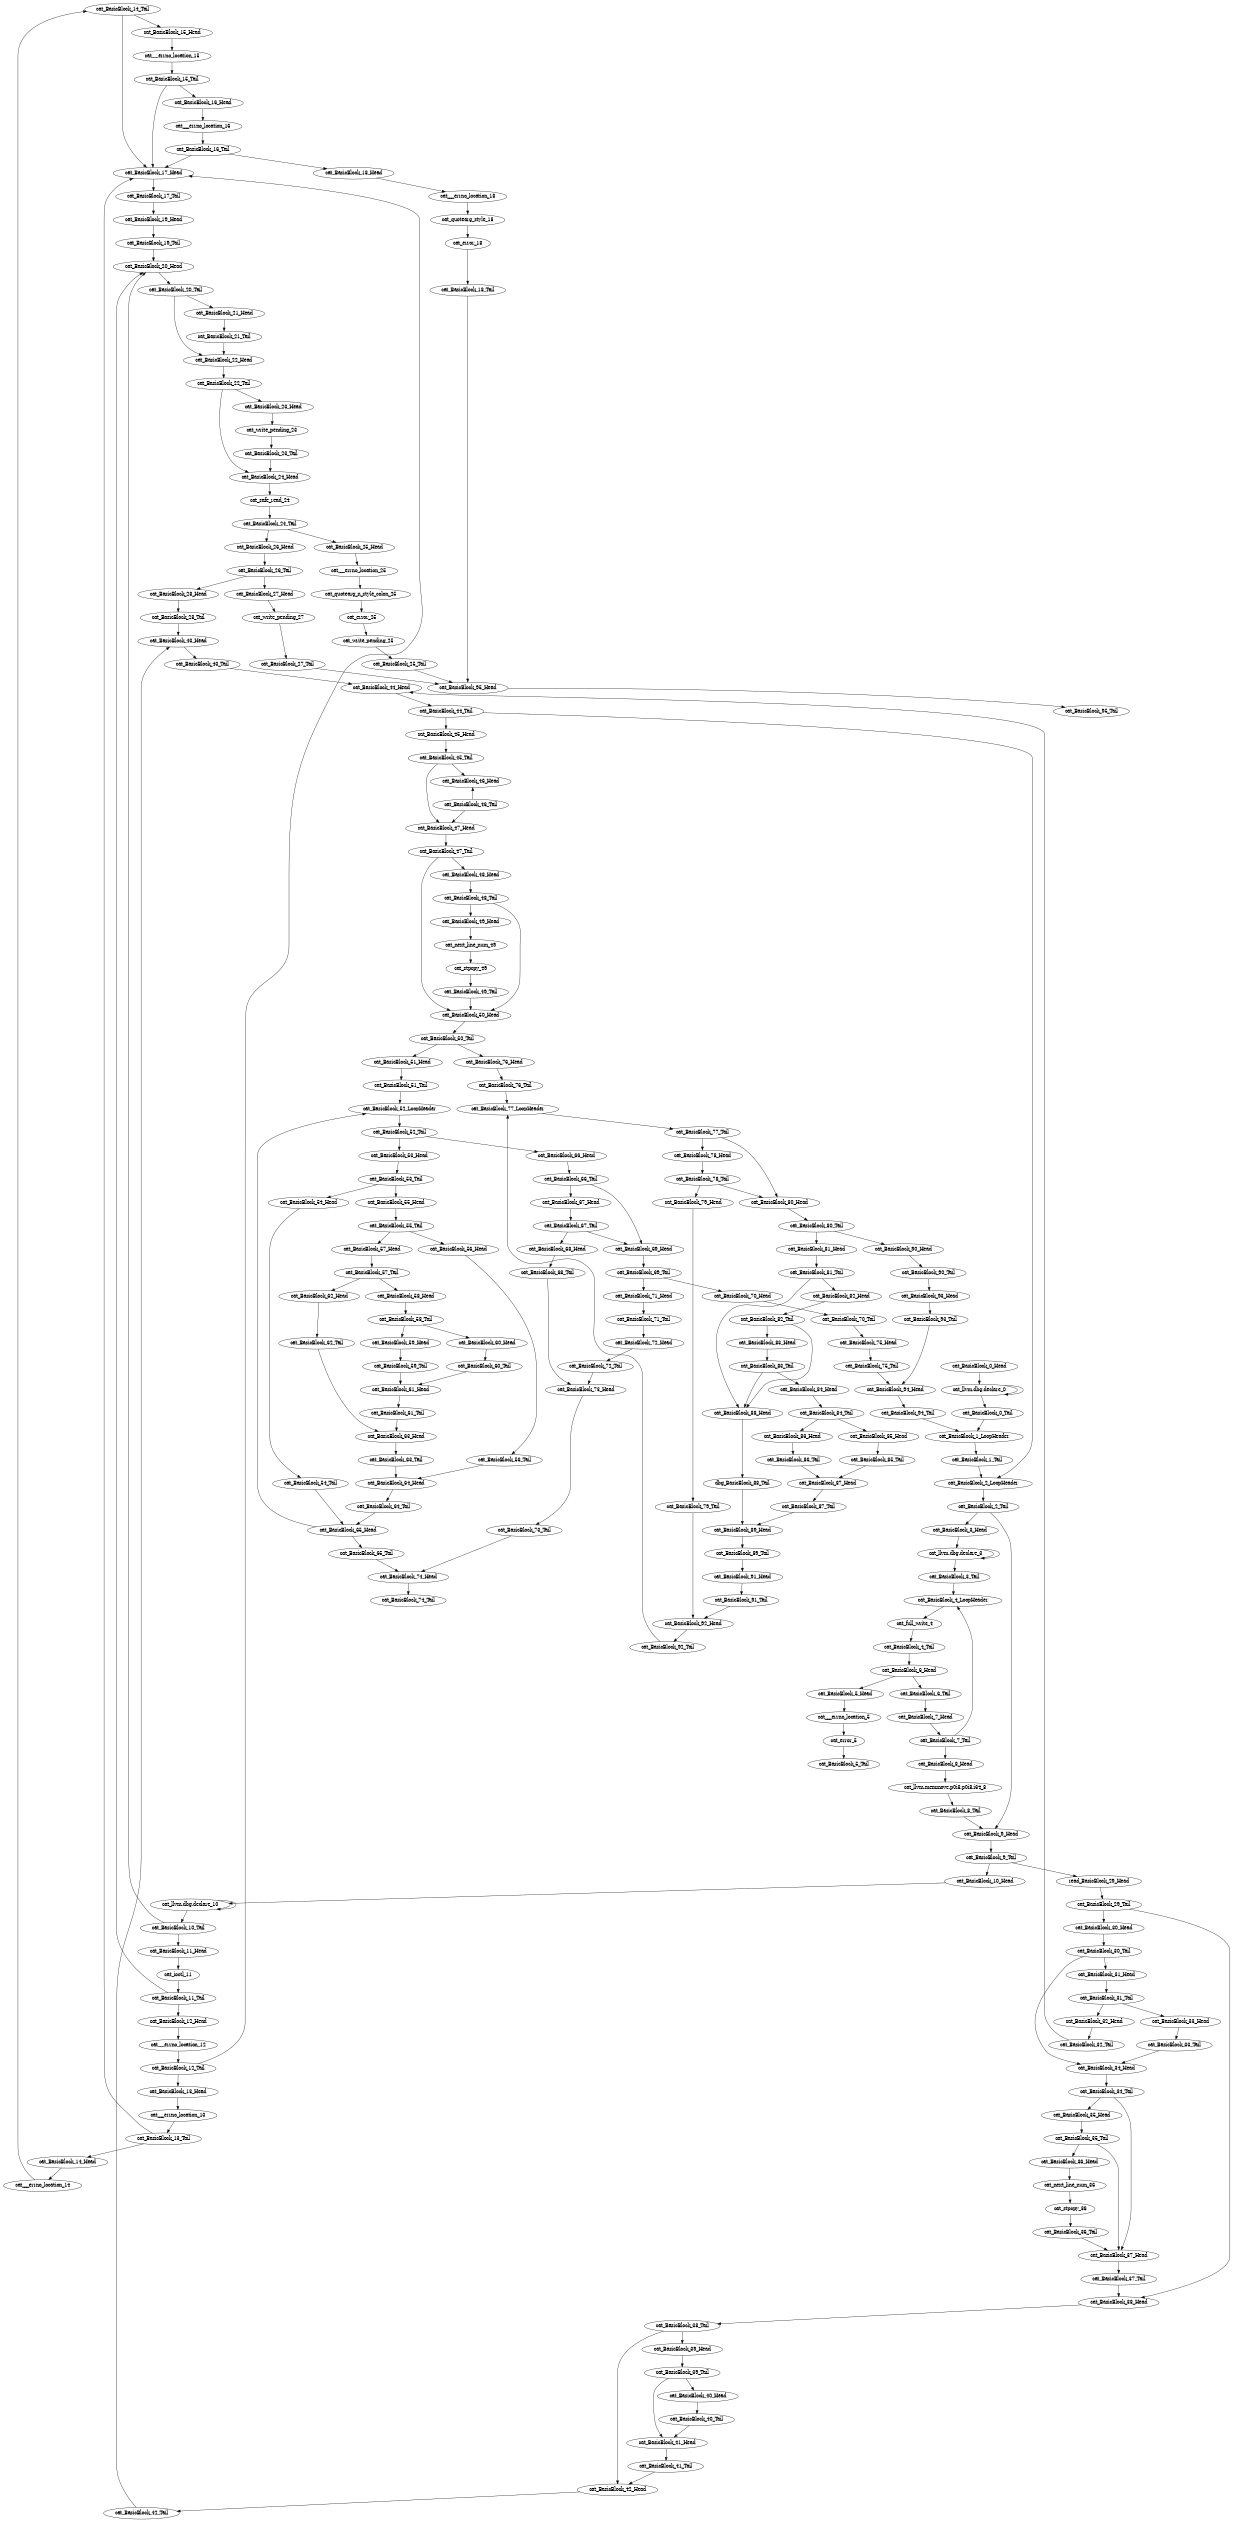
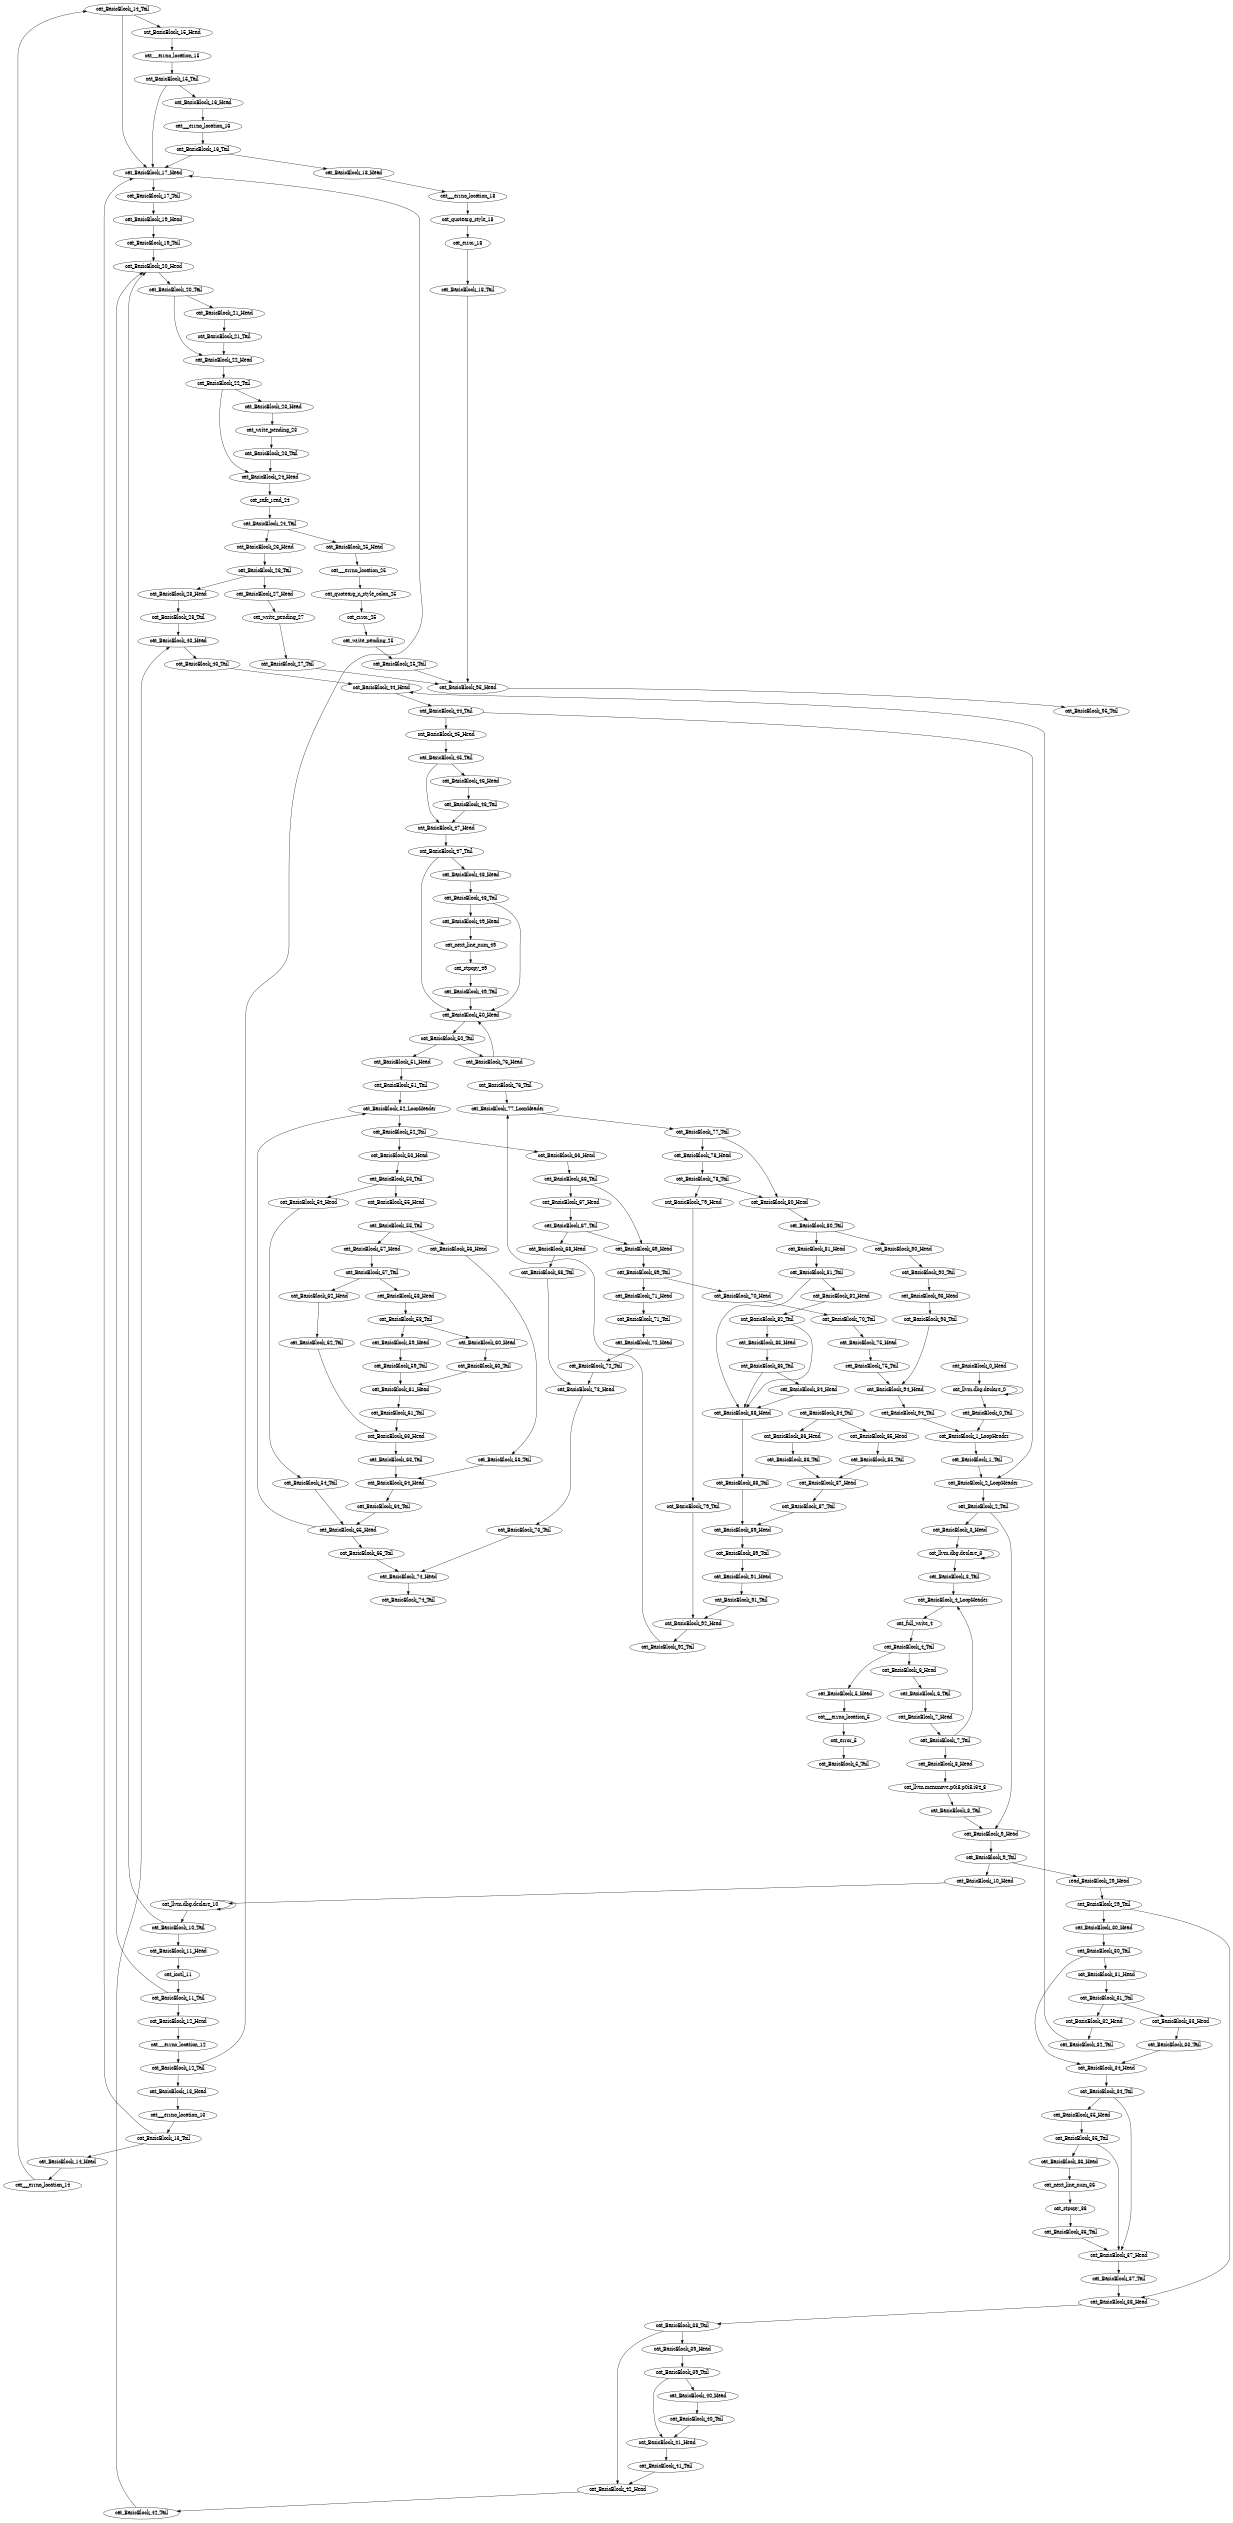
(473, 795) -> (468, 792)
(499, 1073) -> (490, 1039)
(396, 1213) -> none
(816, 1400) -> (777, 1401)
(742, 1484) -> (742, 1484)
(879, 1682) -> (868, 1665)
